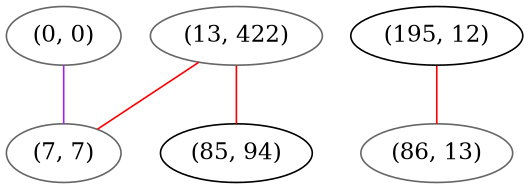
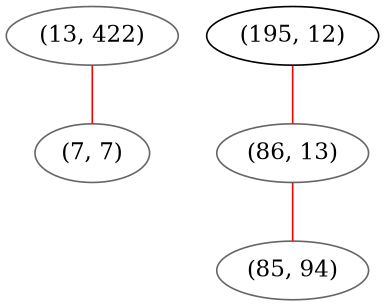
(64, 36) -> none
(236, 95) -> (293, 212)
(236, 153) -> (293, 270)
